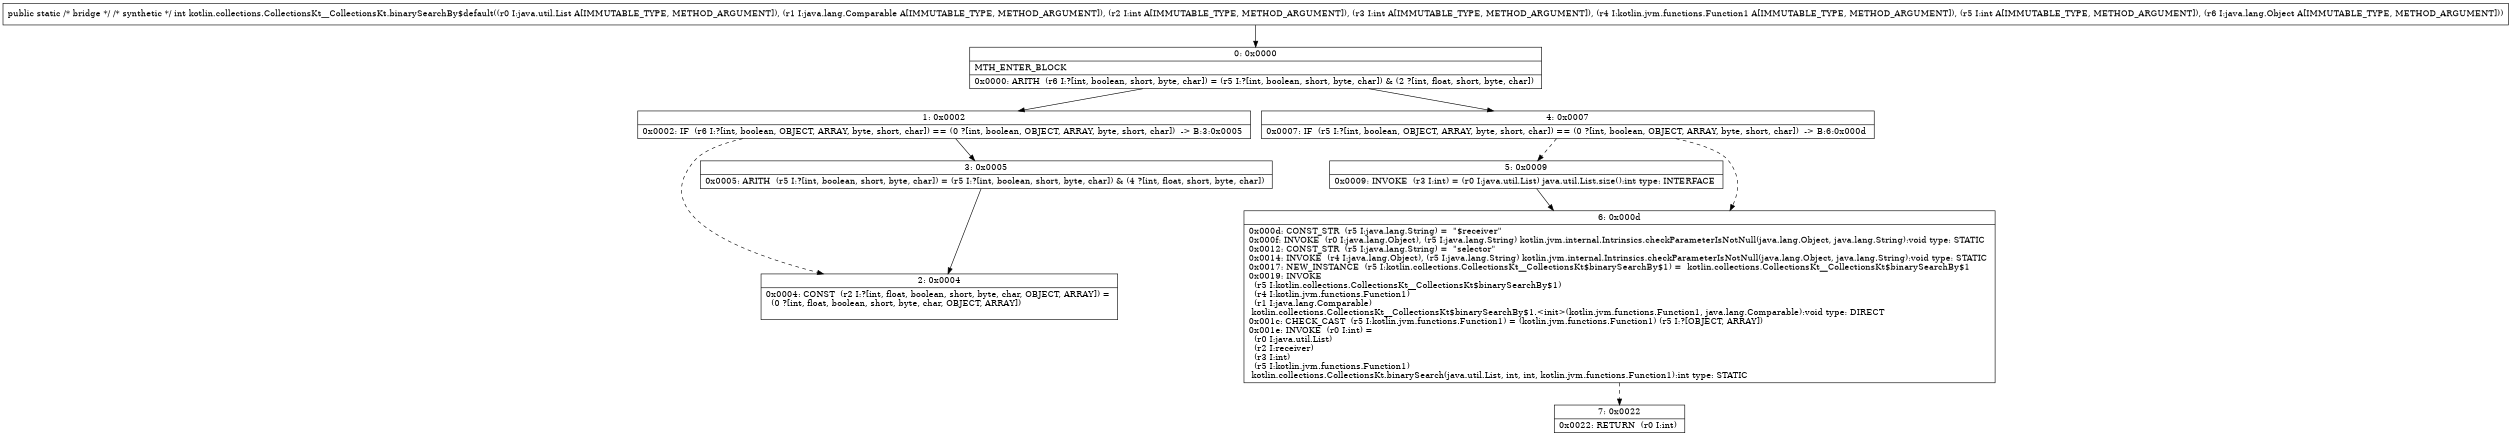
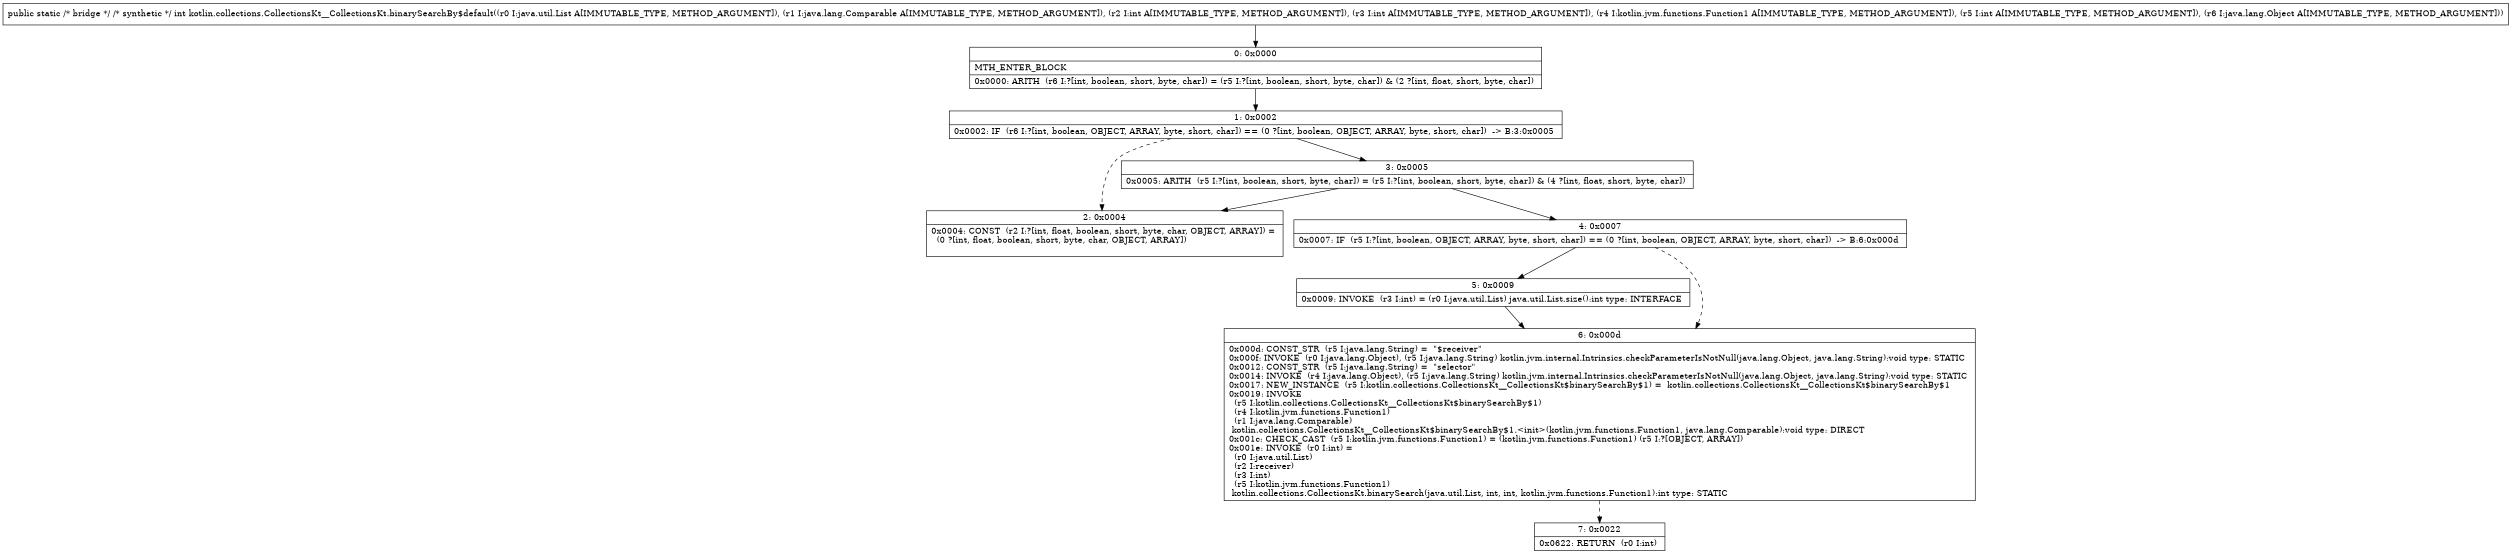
(1428, 99) -> (1501, 203)
(1549, 147) -> (1550, 262)
(1620, 425) -> (1600, 543)
